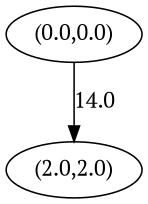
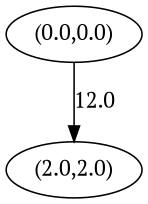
(95, 102) -> (95, 102)
